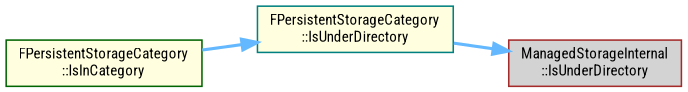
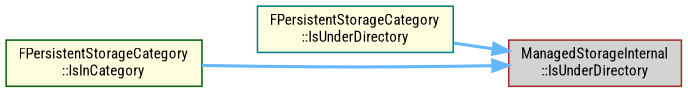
(222, 47) -> (347, 67)
